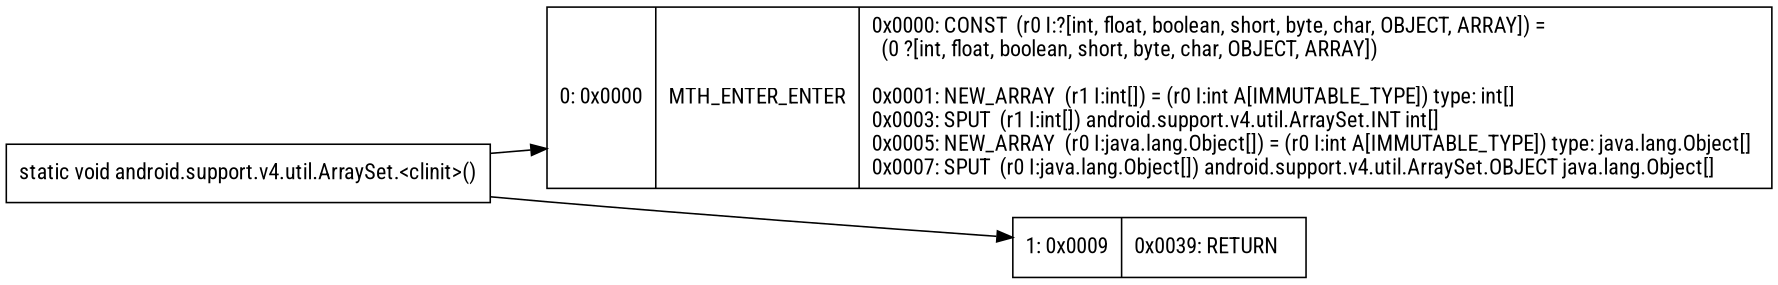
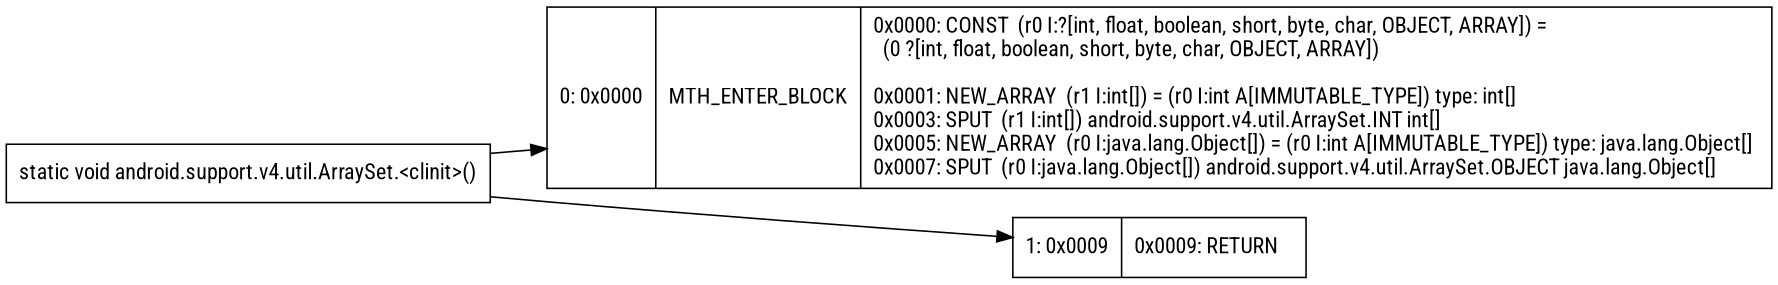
(757, 97) -> (758, 97)
(1214, 247) -> (1214, 247)
